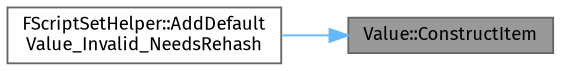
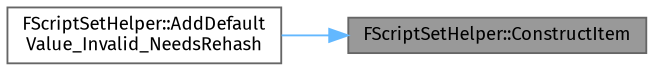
(451, 35) -> (497, 35)
